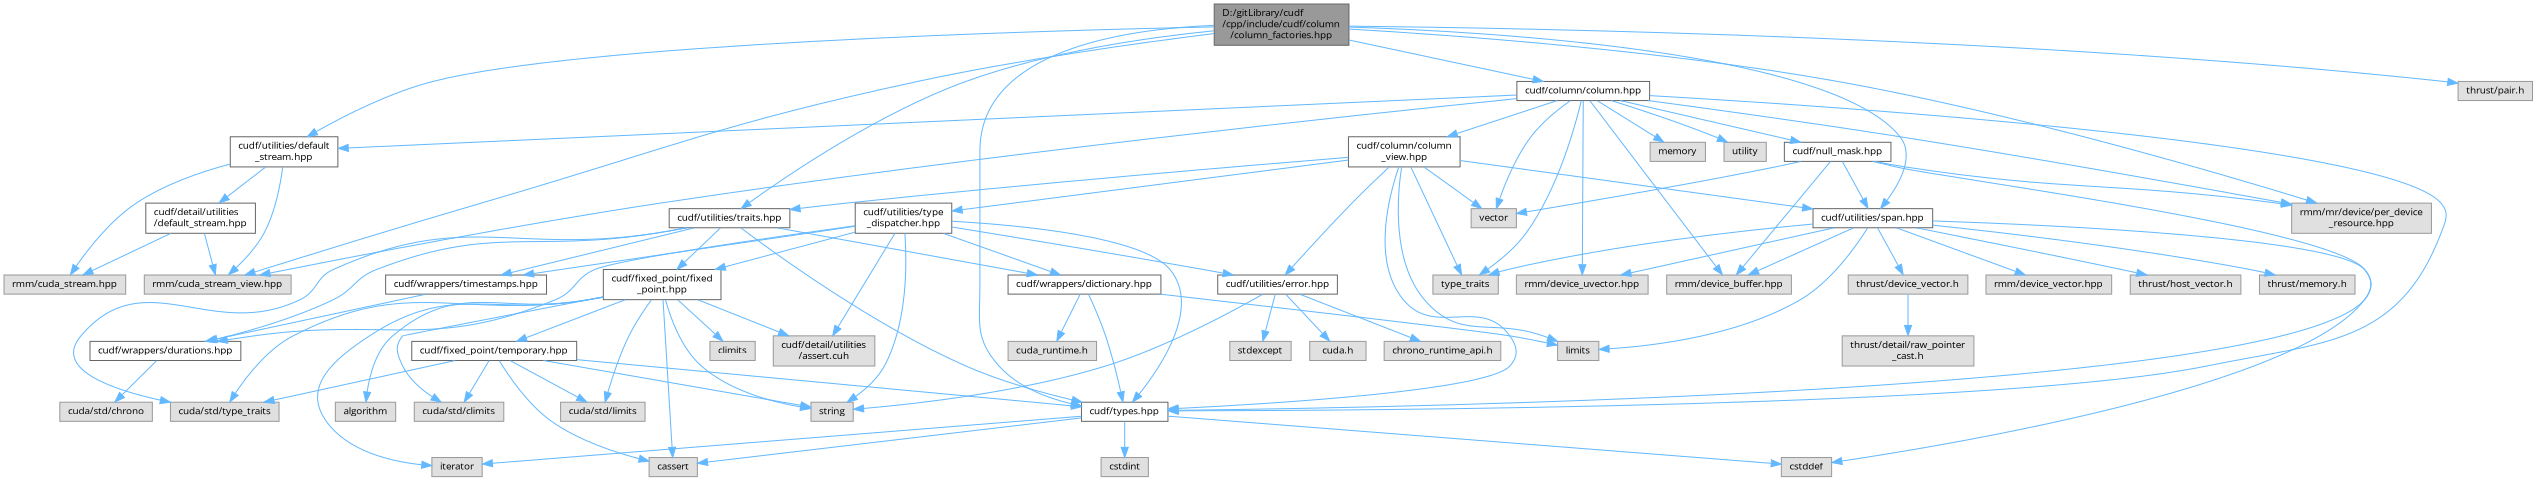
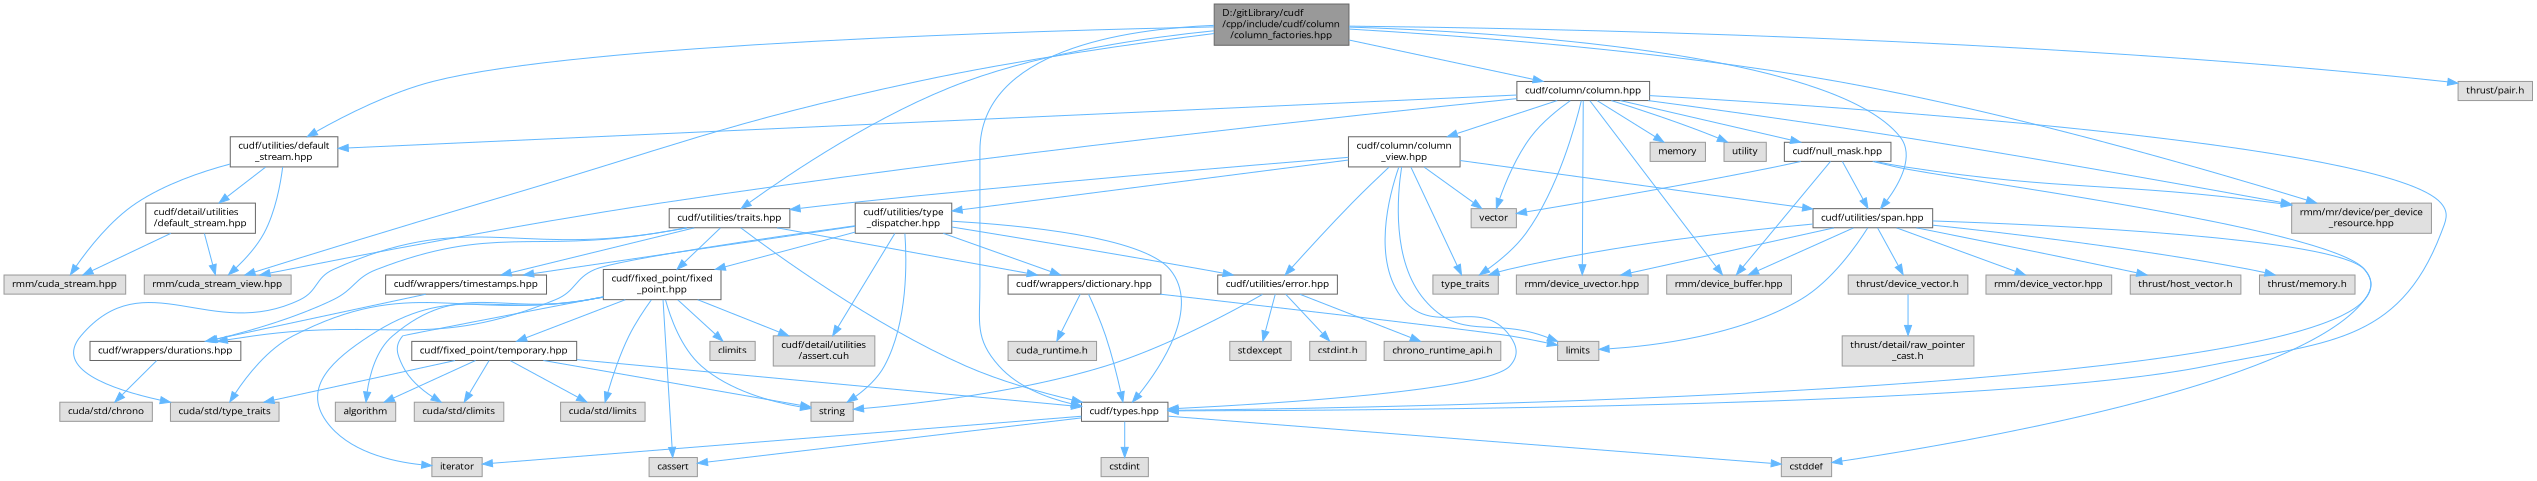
(1338, 351) -> (1338, 351)
(558, 425) -> (435, 379)
